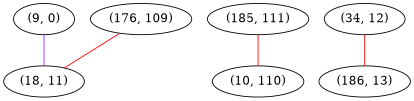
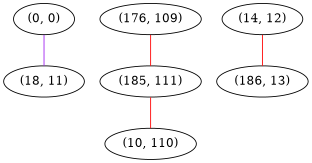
(44, 19) -> (44, 19)
(365, 19) -> (262, 19)
(92, 51) -> (151, 50)
